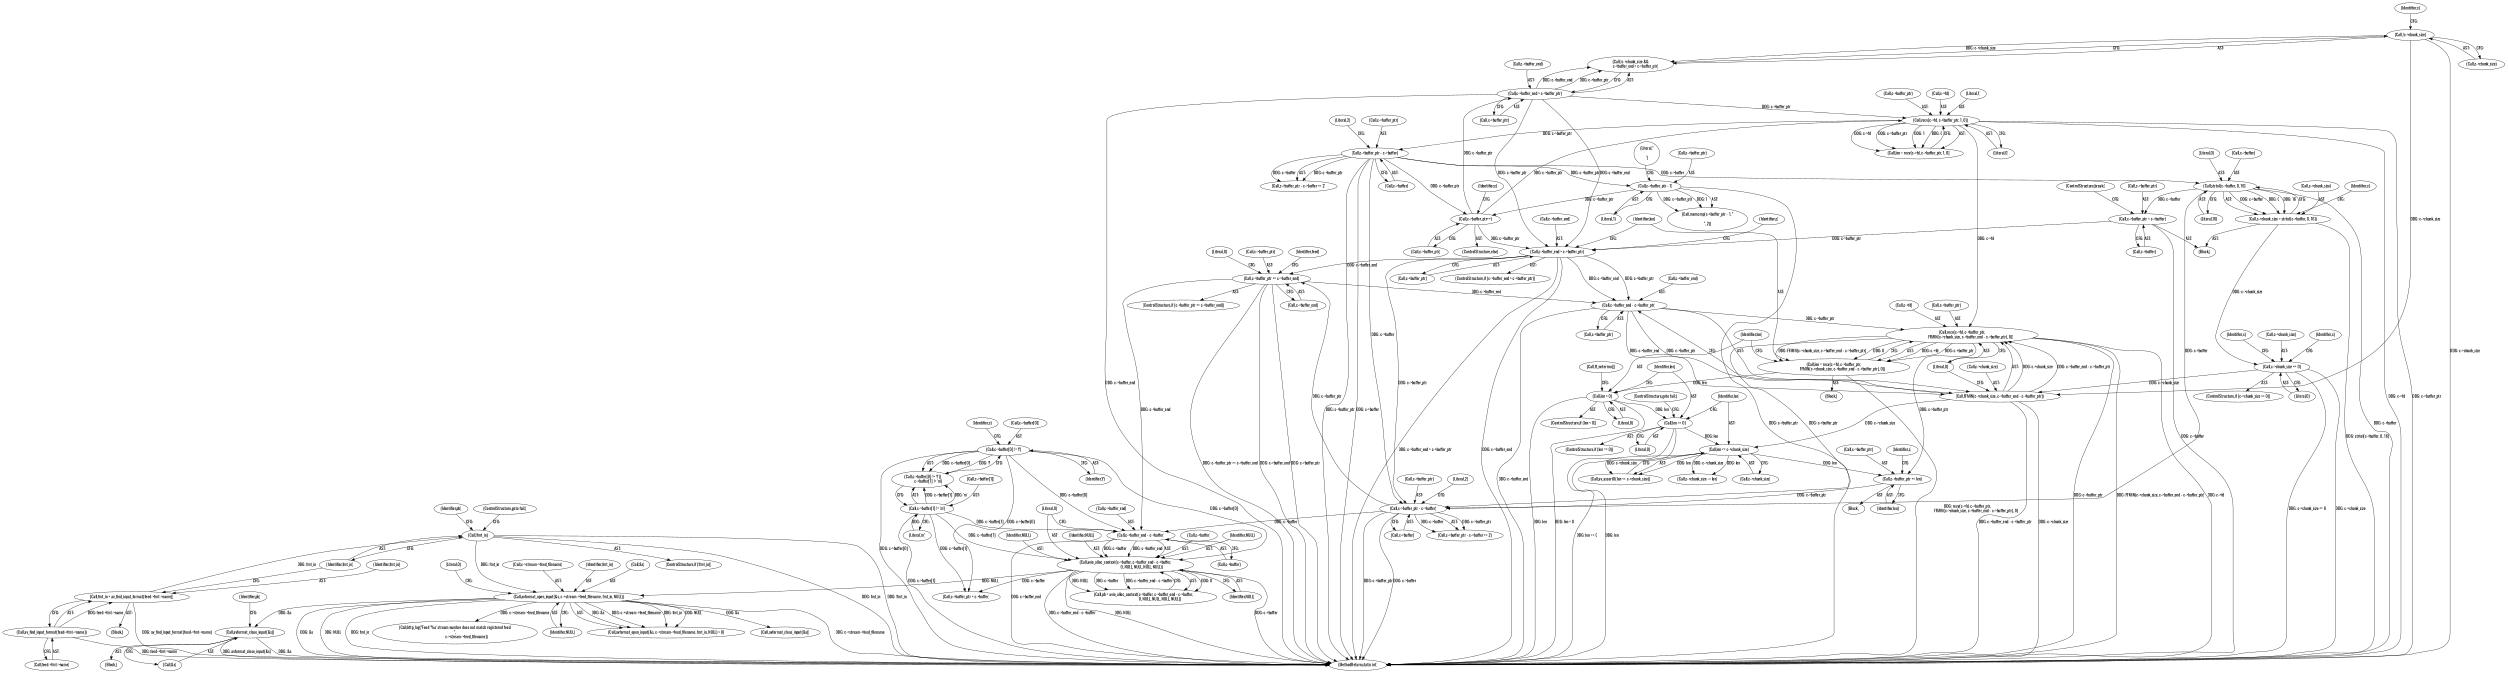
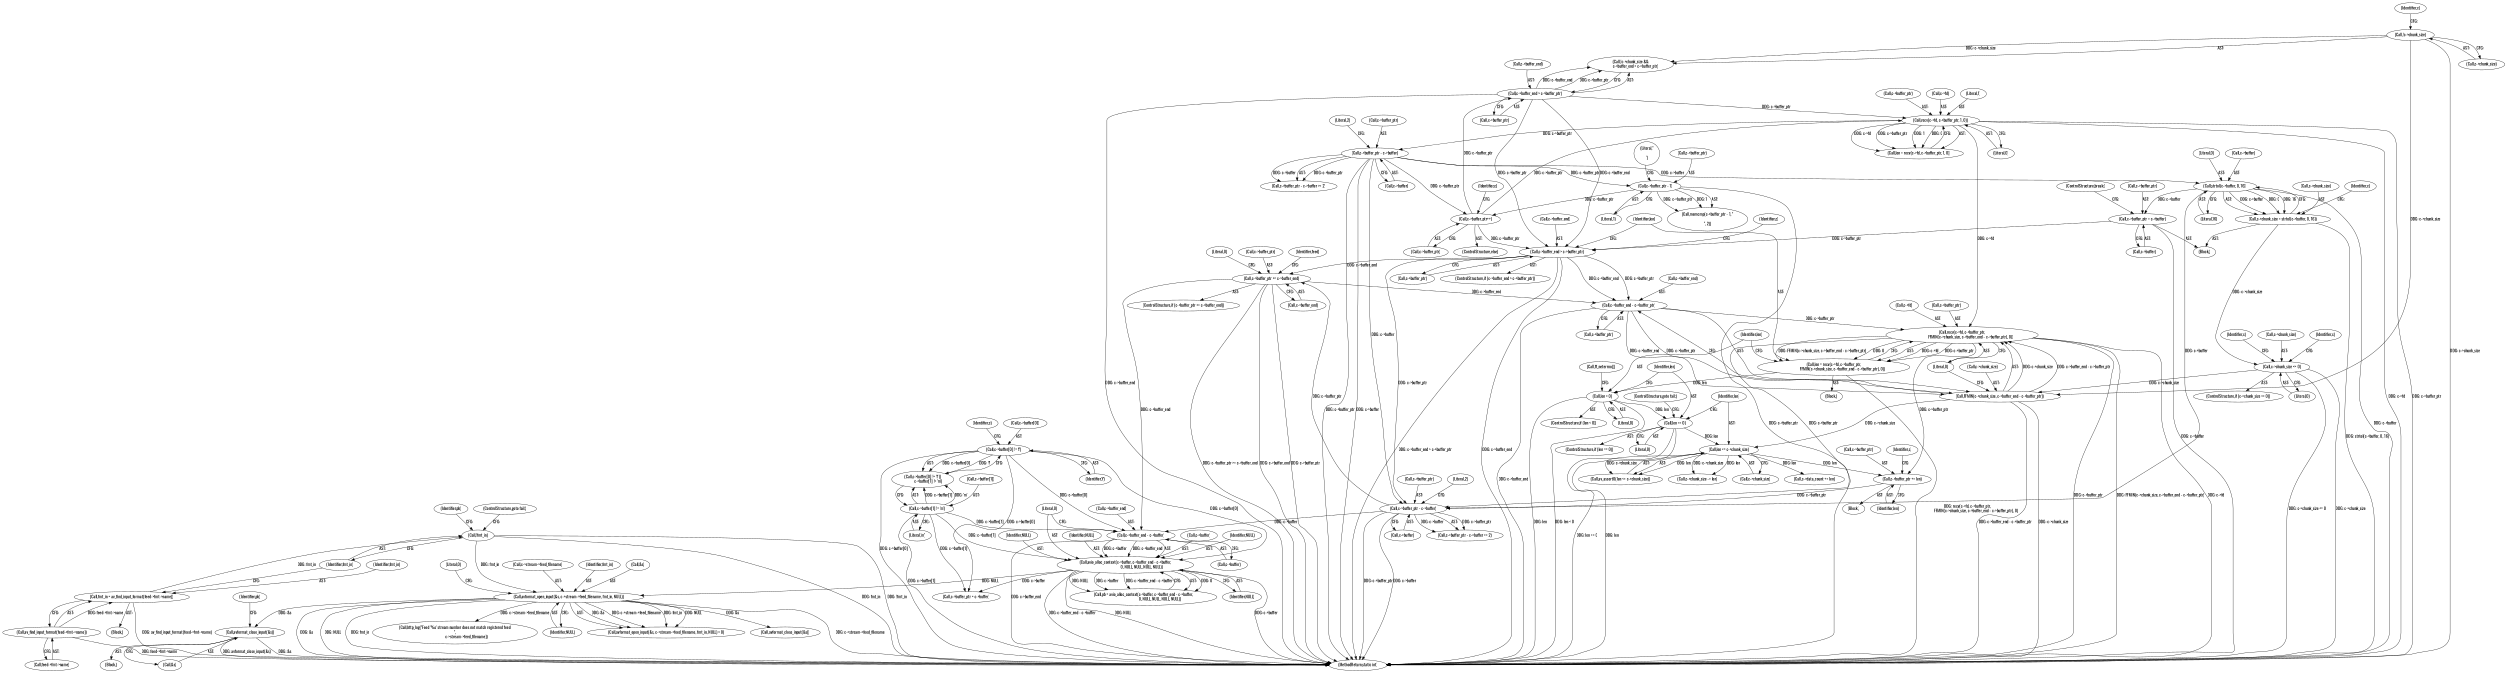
(2028, 49) -> none
(1647, 463) -> (1647, 463)
none -> (1814, 479)
(916, 522) -> (916, 522)
(689, 565) -> none
